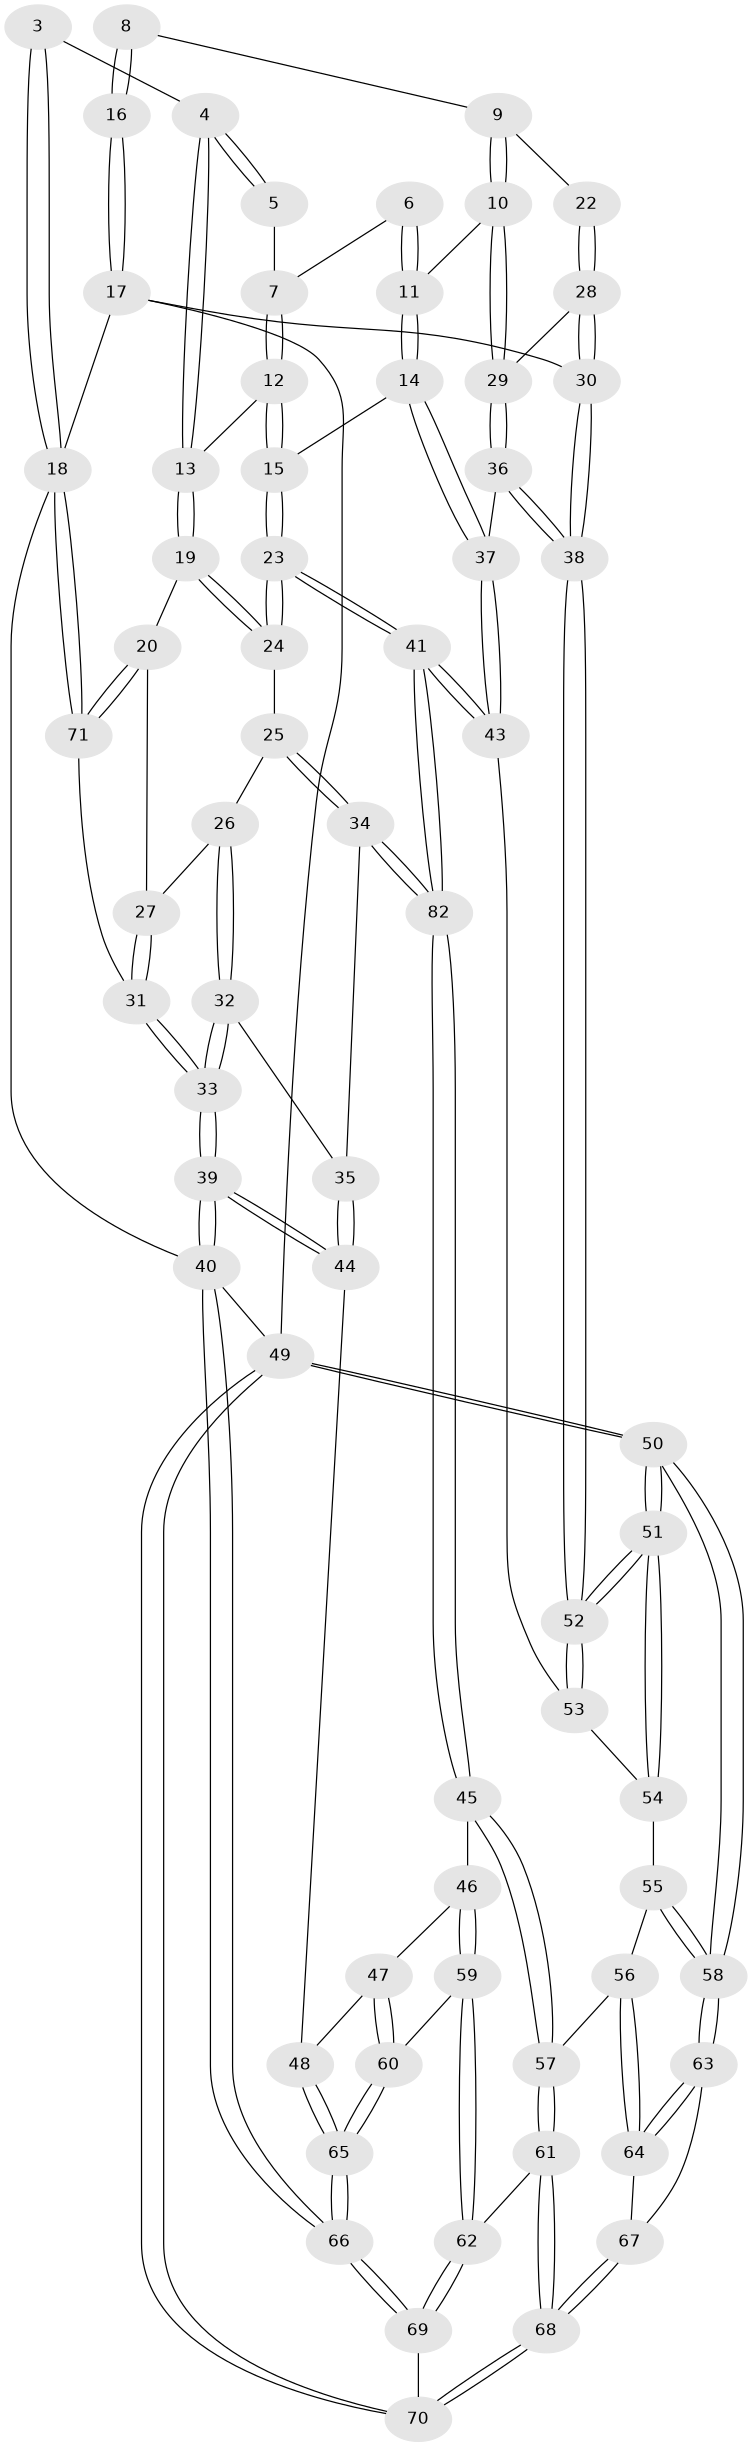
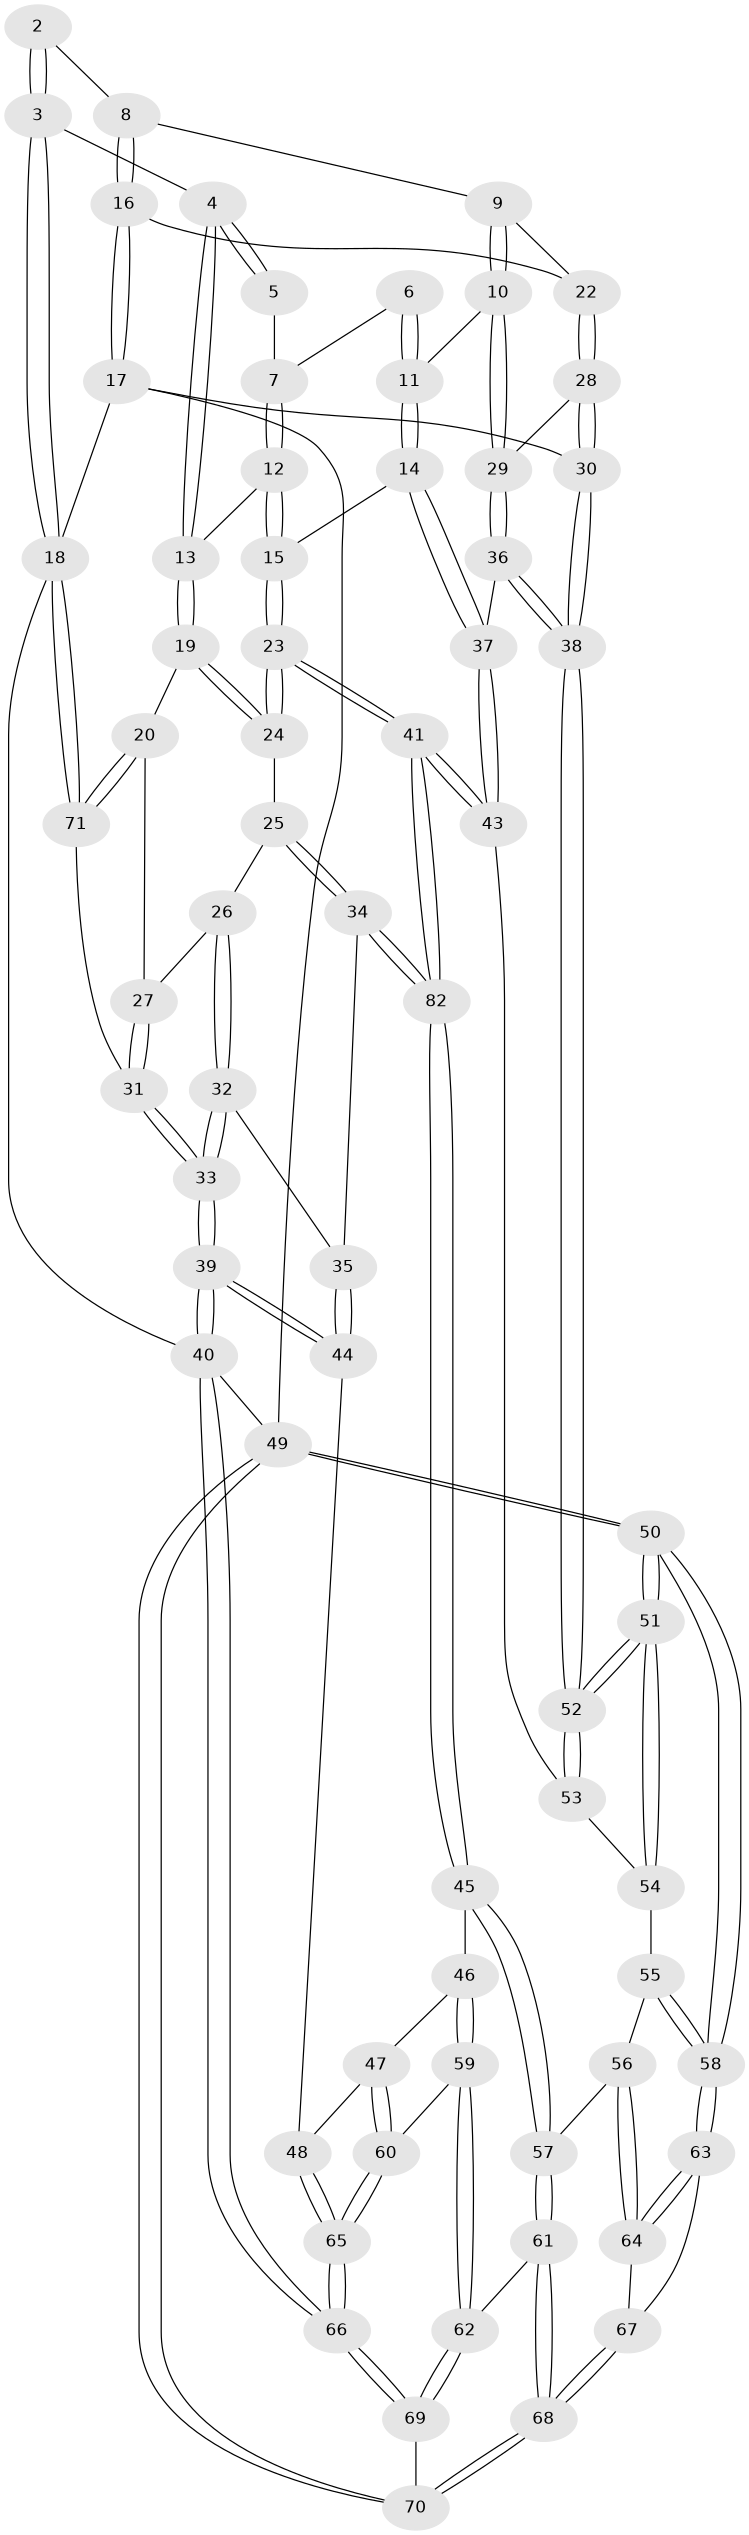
none -> (38, 27)
none -> (356, 249)
